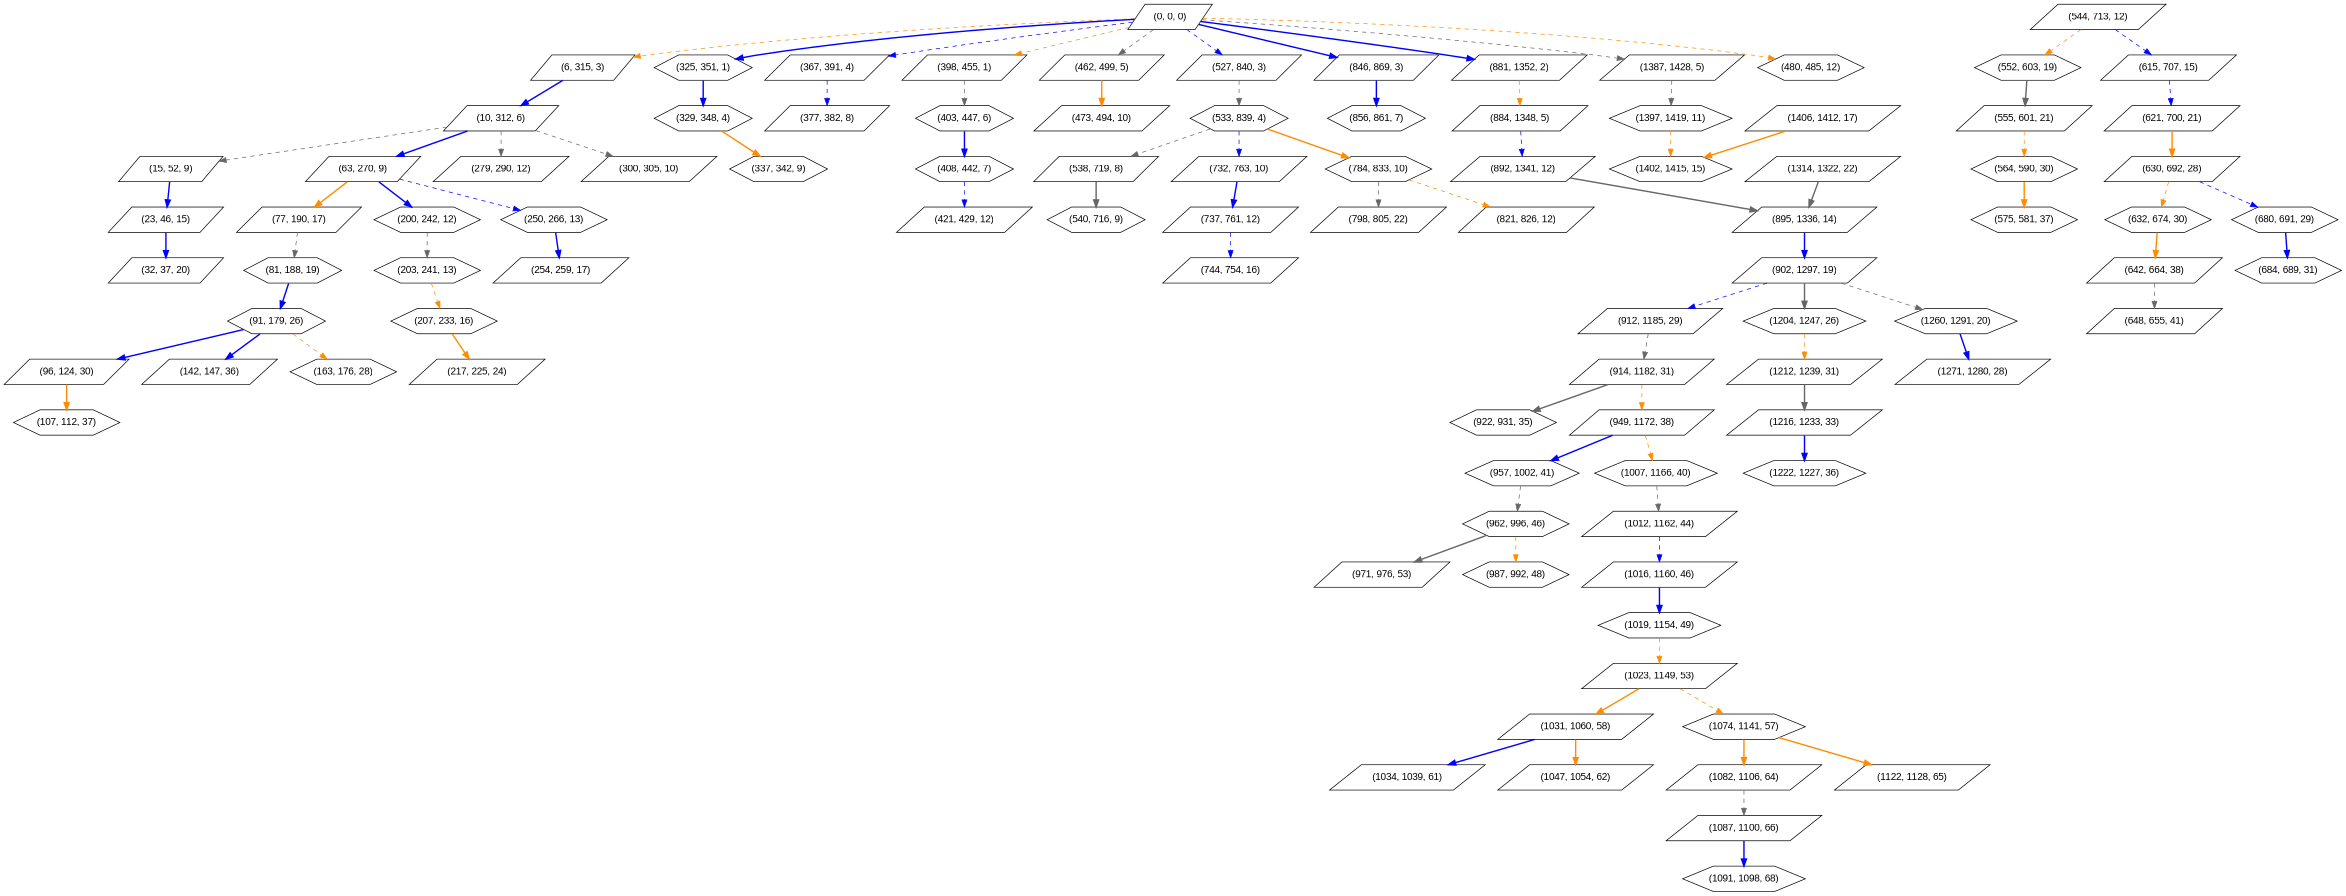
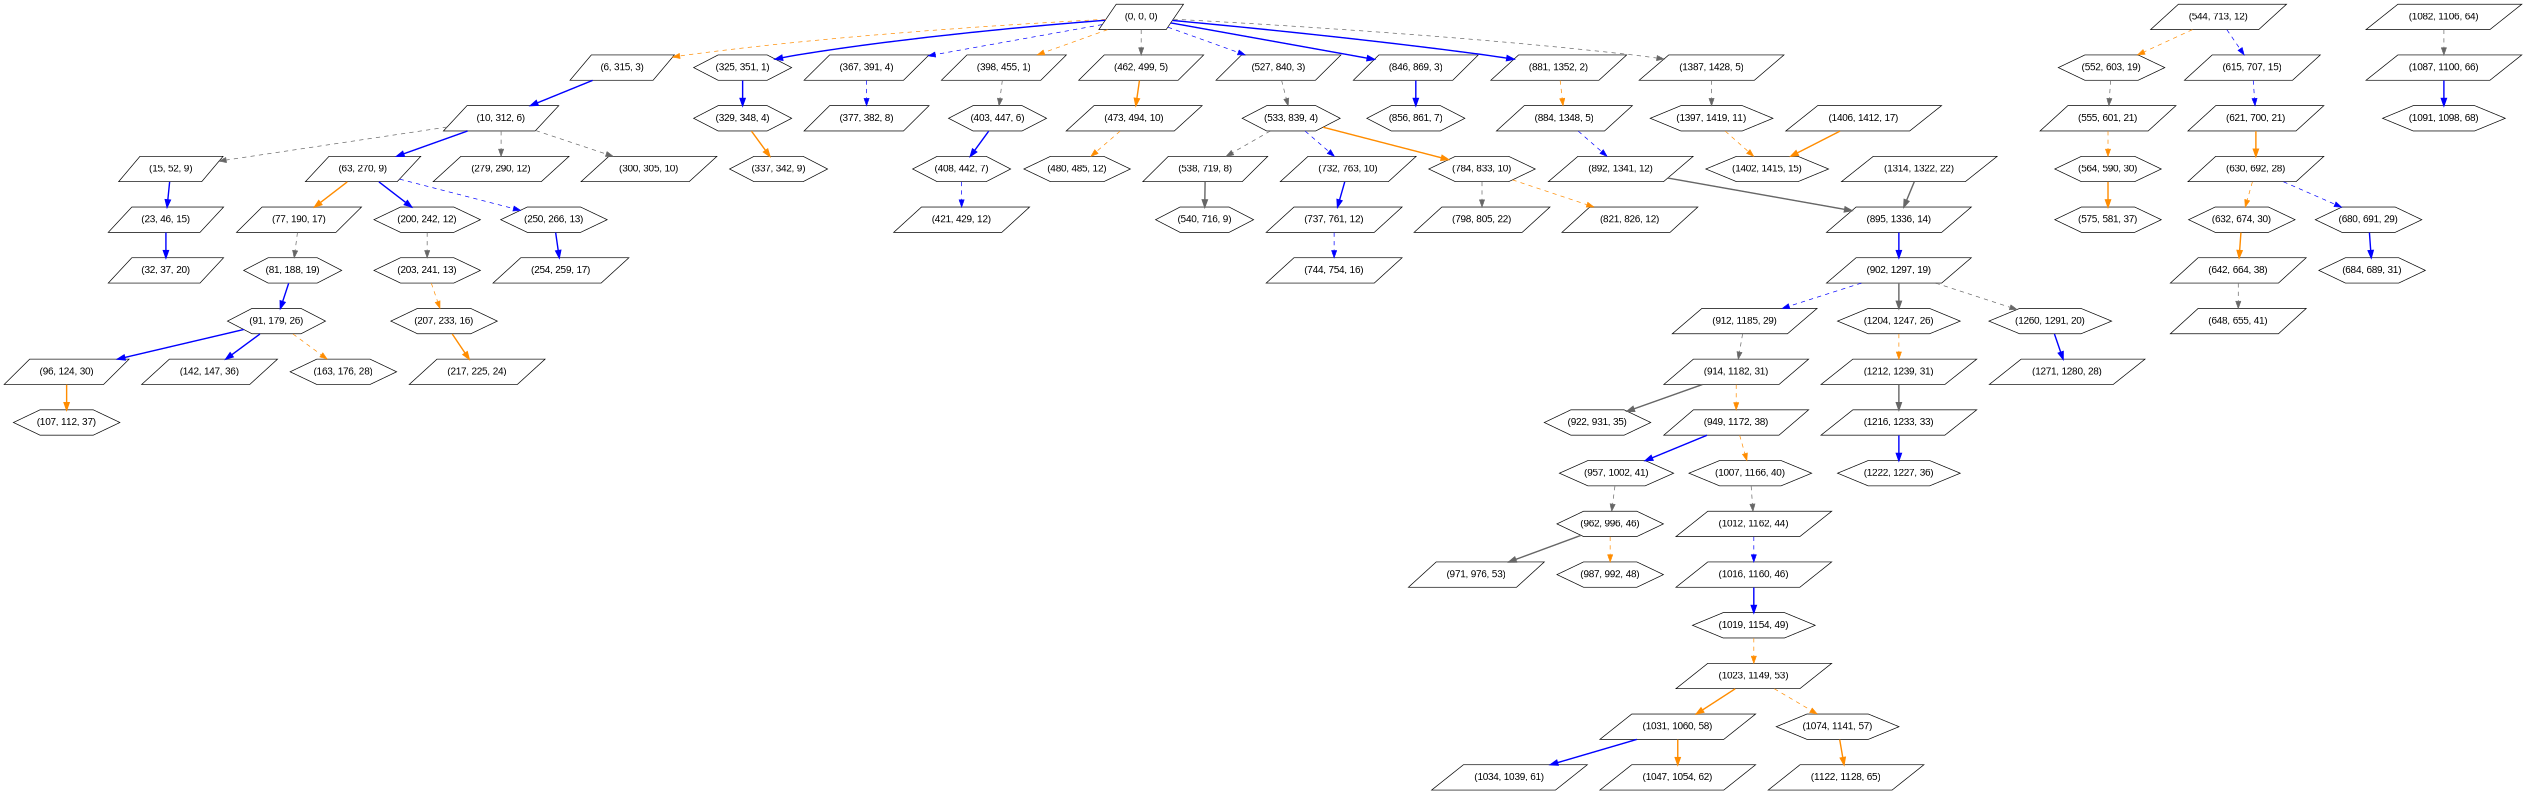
(1486, 30) -> (1108, 141)
(2026, 89) -> (2110, 89)
(1744, 749) -> none
